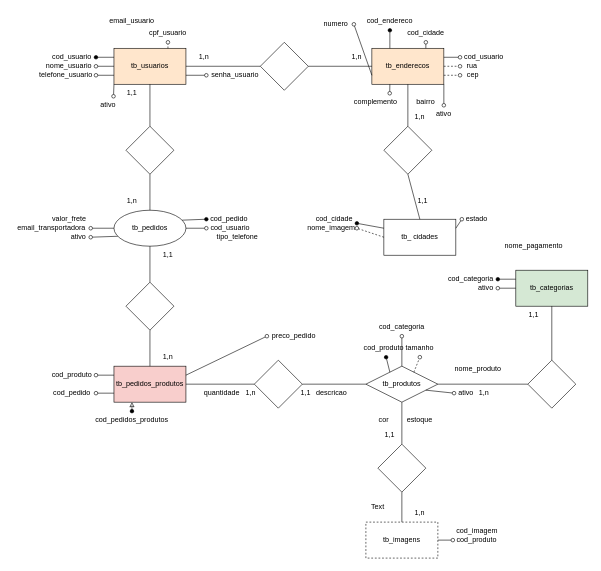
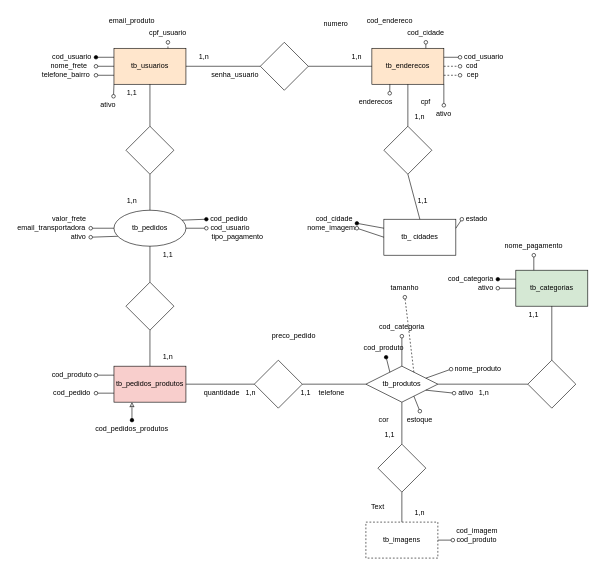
(132, 21) -> (132, 21)
(390, 33) -> none
(363, 51) -> none
(69, 66) -> (69, 66)
(472, 66) -> (472, 66)
(66, 75) -> (66, 75)
(195, 75) -> none
(376, 102) -> (376, 102)
(426, 102) -> (426, 102)
(371, 233) -> (371, 233)
(237, 237) -> (237, 237)
none -> (534, 264)
(420, 348) -> (405, 288)
(225, 356) -> none
none -> (437, 374)
(332, 393) -> (332, 393)
none -> (416, 403)
(132, 420) -> (132, 429)
